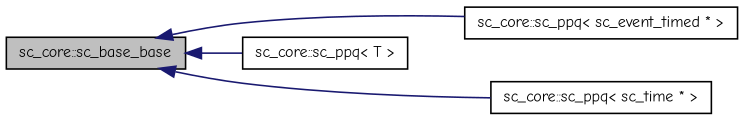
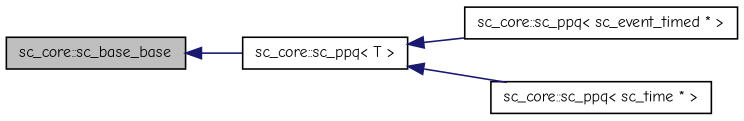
(318, 18) -> (444, 40)
(332, 92) -> (466, 76)
